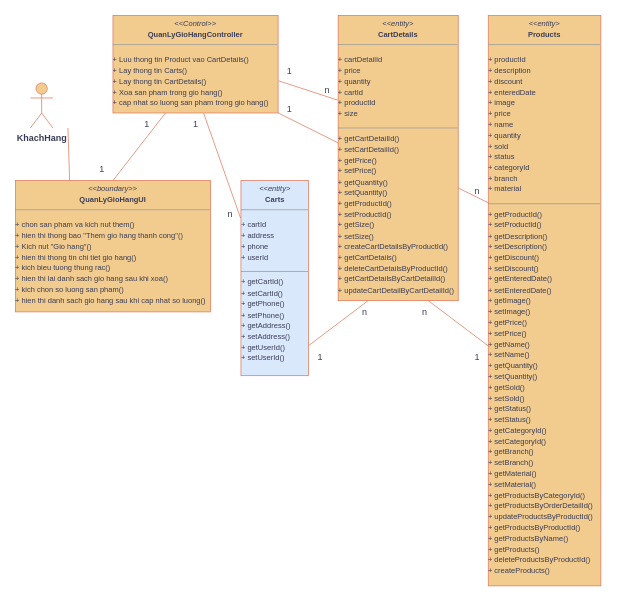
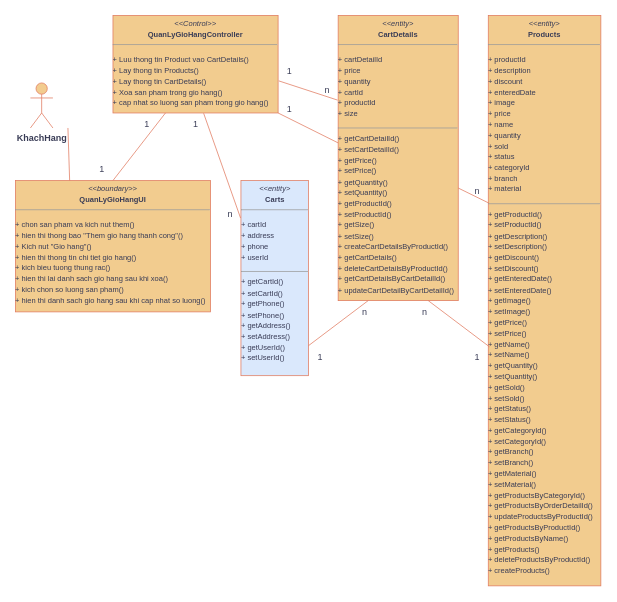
(213, 53) -> (213, 53)
